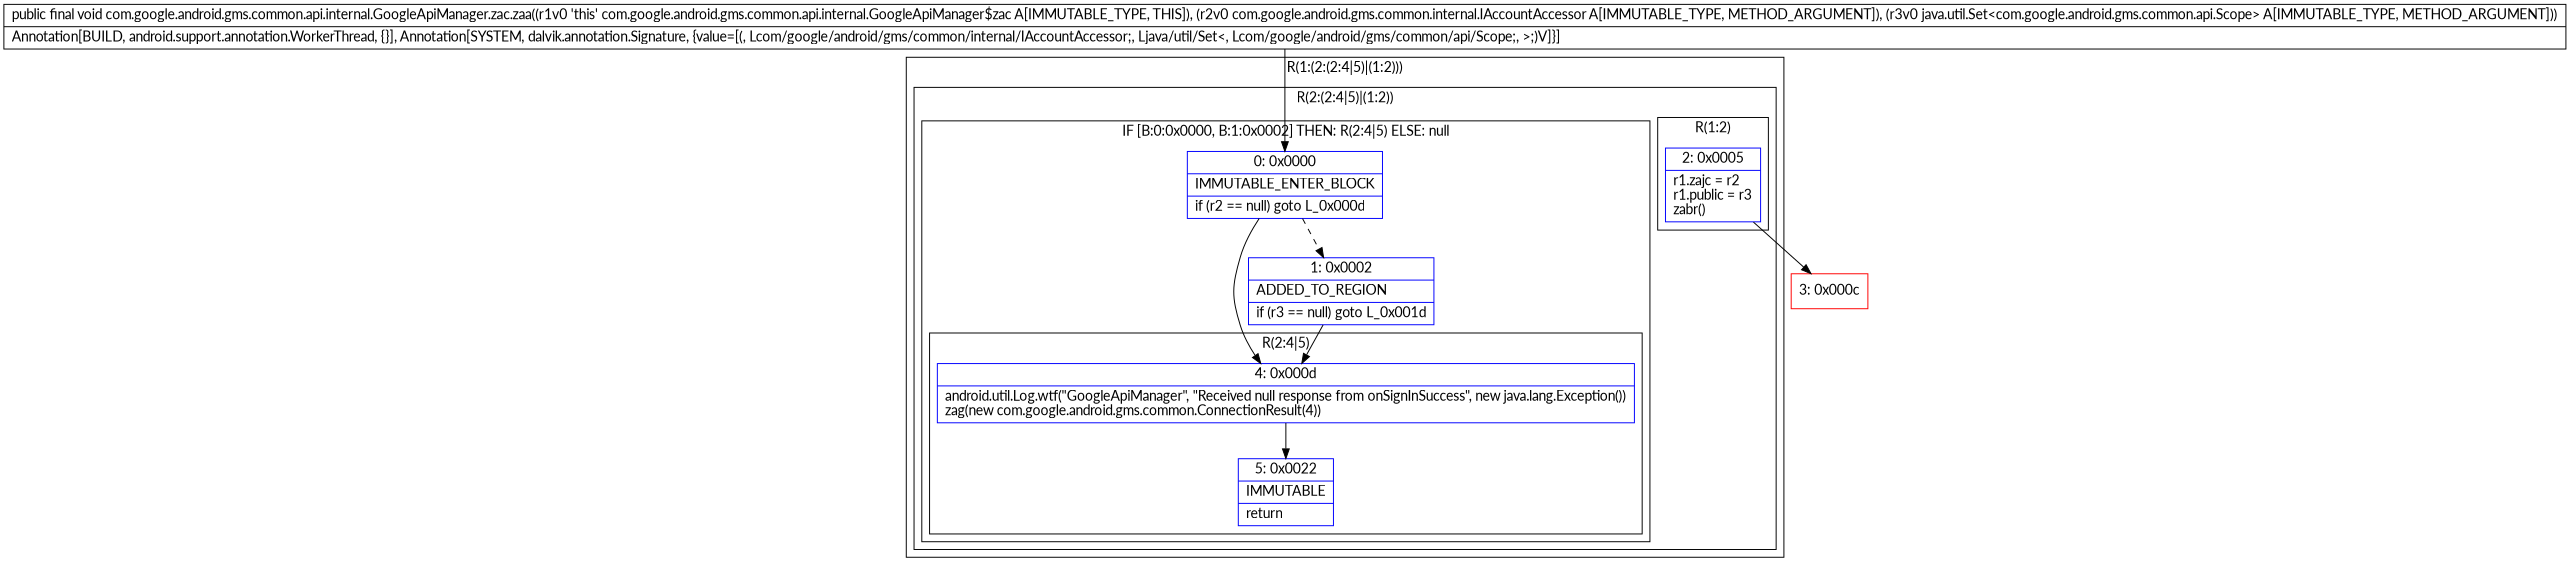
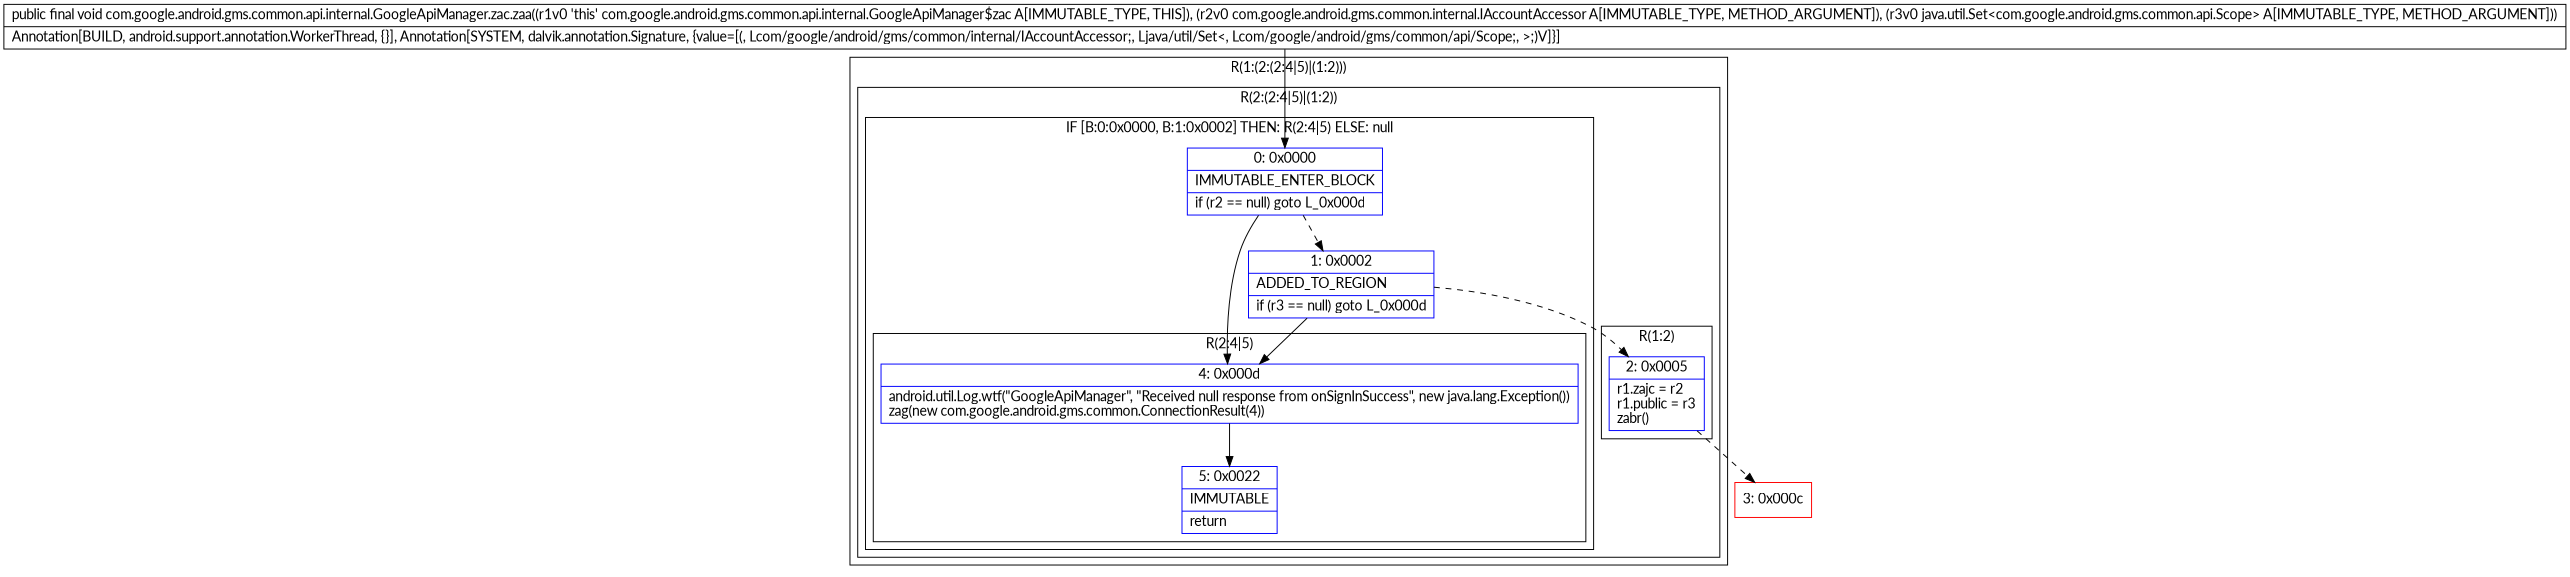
(1770, 237) -> (1713, 445)
none -> (1533, 304)
(1341, 313) -> (1341, 306)
